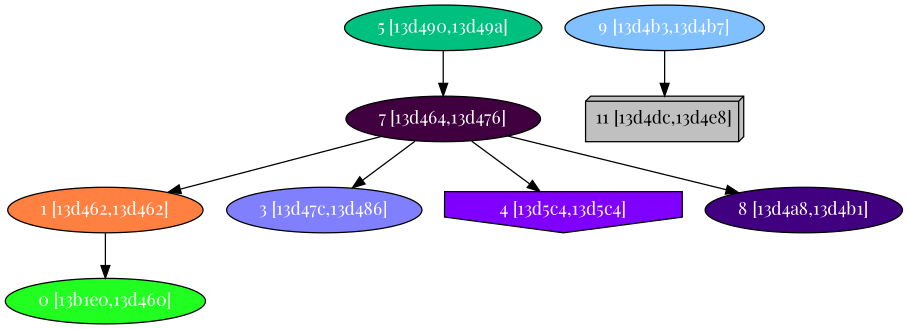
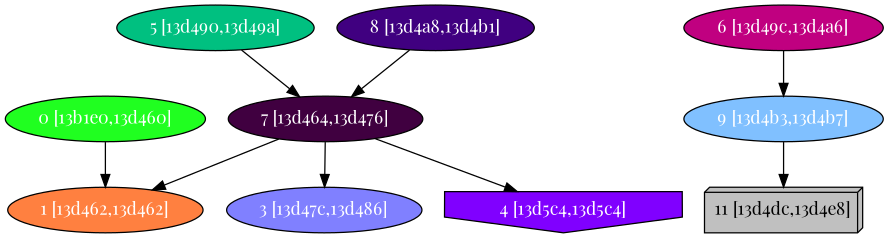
none -> (784, 28)
(617, 163) -> (385, 69)
(105, 249) -> (105, 158)
